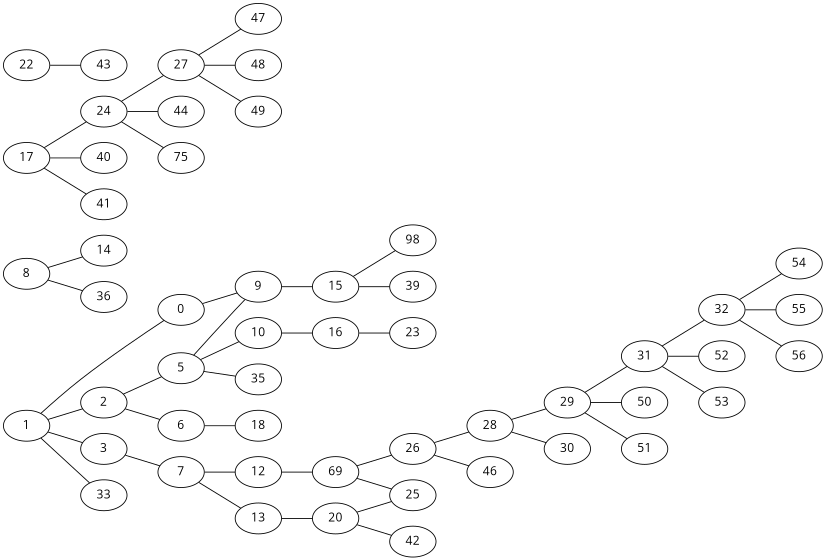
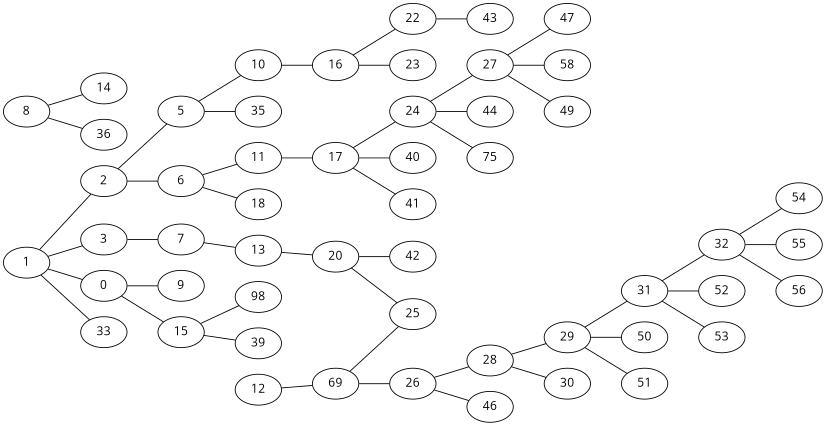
none -> (374, 42)
(258, 65) -> (567, 65)
none -> (258, 158)
(297, 287) -> (143, 309)
(219, 327) -> none
(220, 472) -> none
